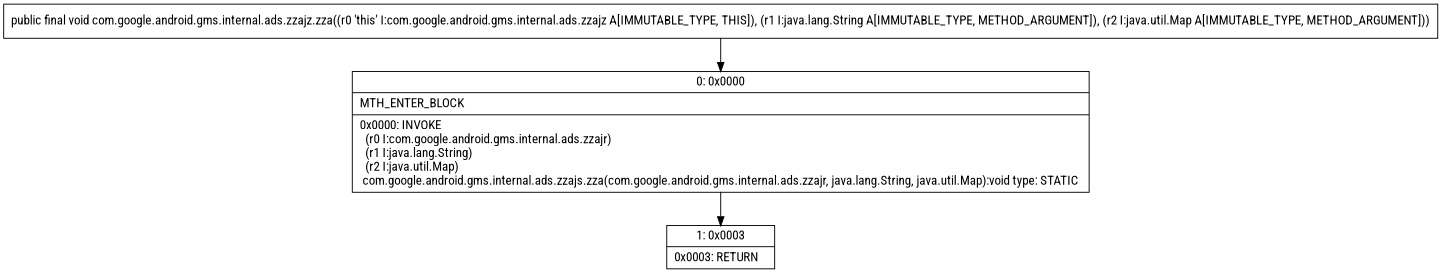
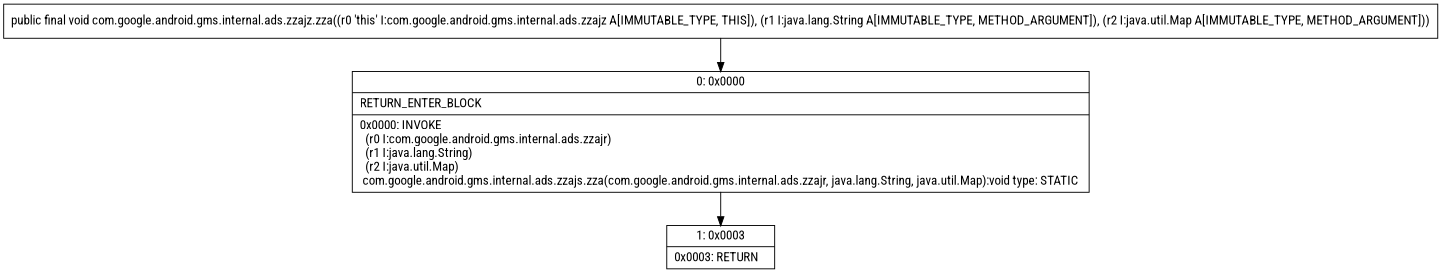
(412, 103) -> (421, 103)
